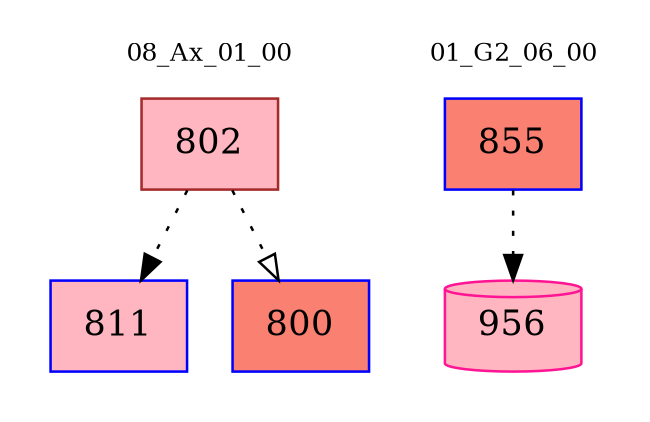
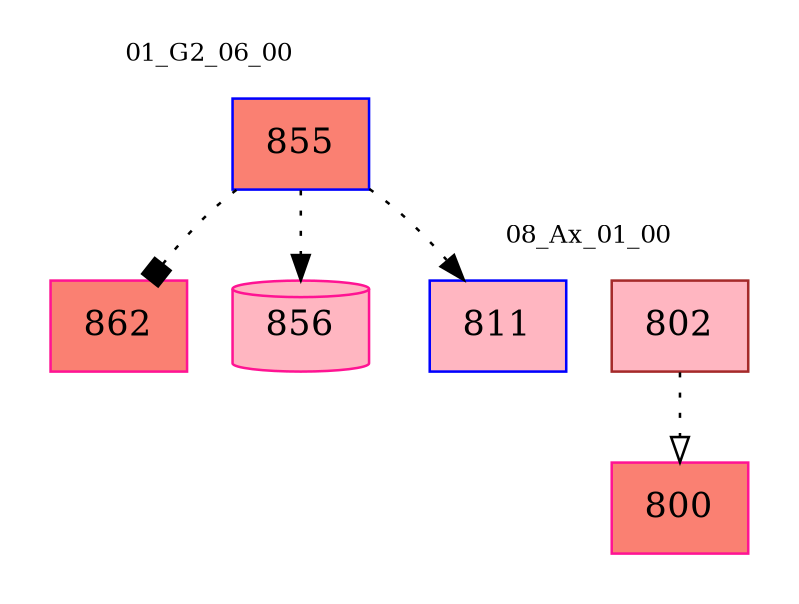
(170, 224) -> (425, 237)
none -> (119, 326)
(301, 326) -> (680, 508)
(513, 326) -> (301, 326)
